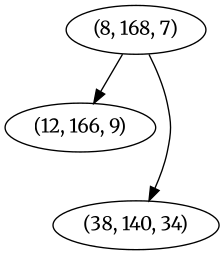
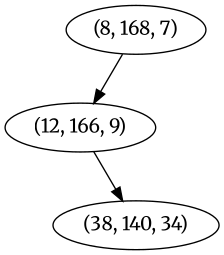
(170, 121) -> (105, 171)
